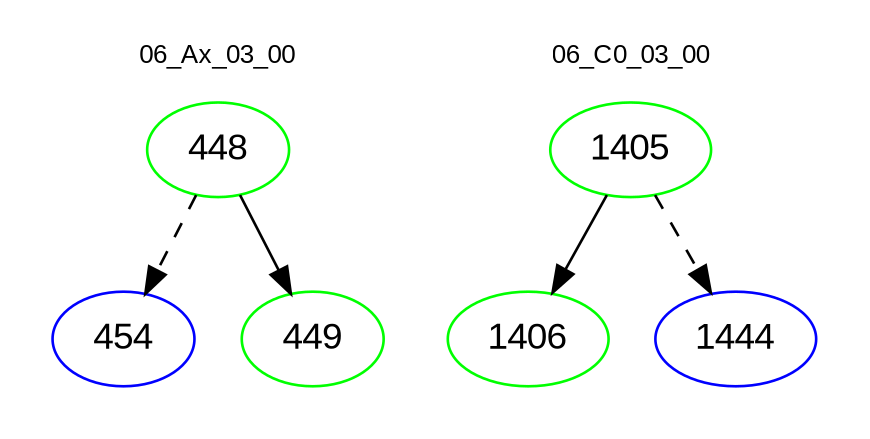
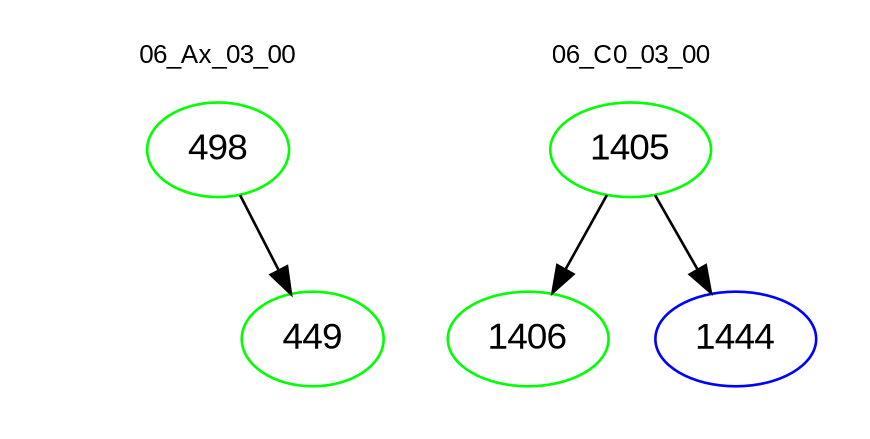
(218, 150) -> (218, 150)
(676, 232) -> (676, 232)
(124, 339) -> none
